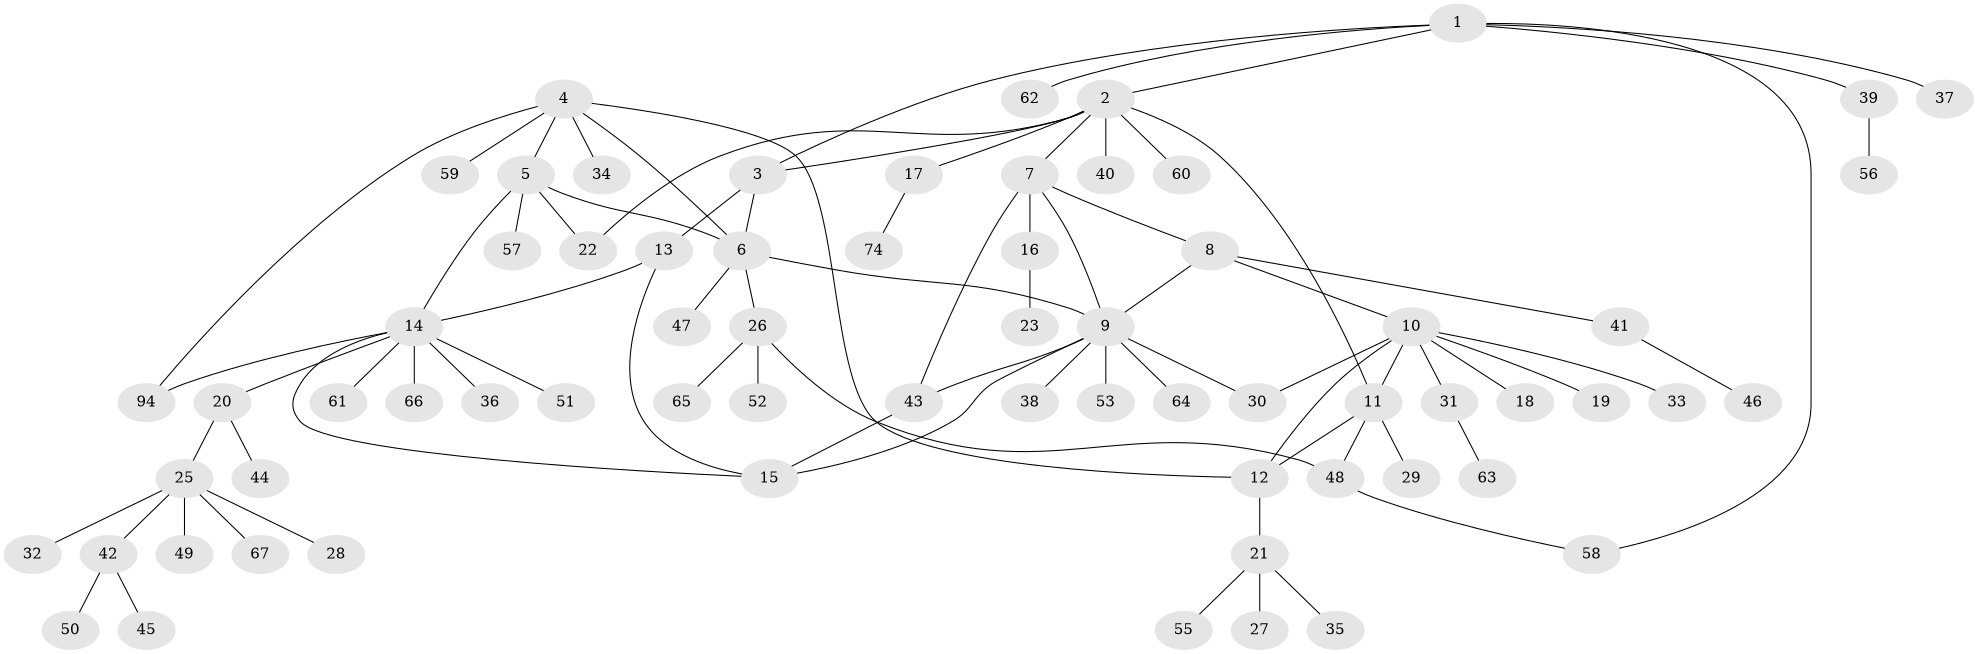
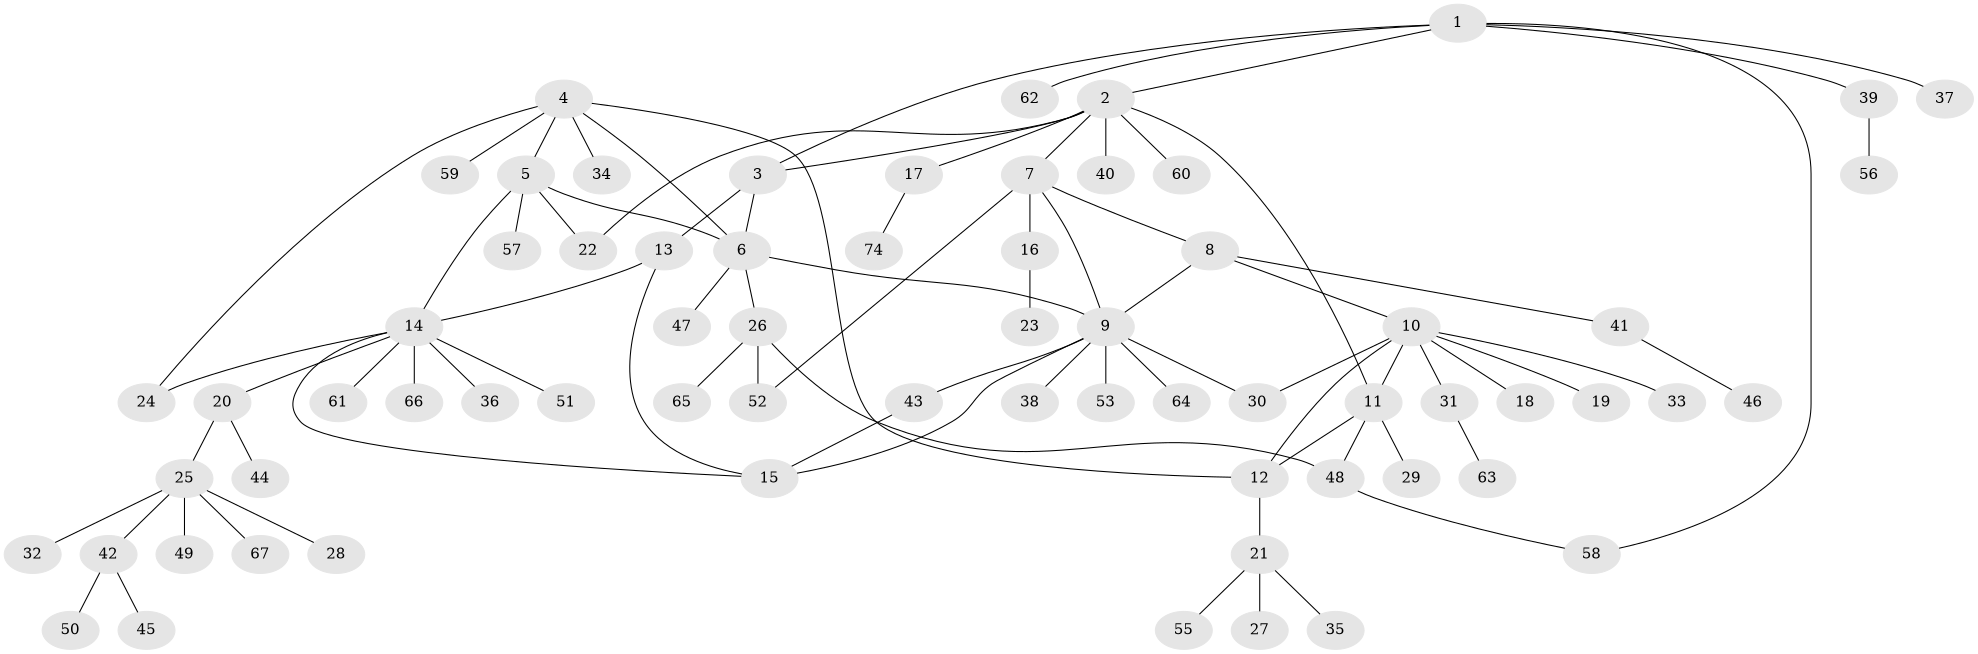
(969, 276) -> (894, 289)
(147, 403) -> (147, 403)
